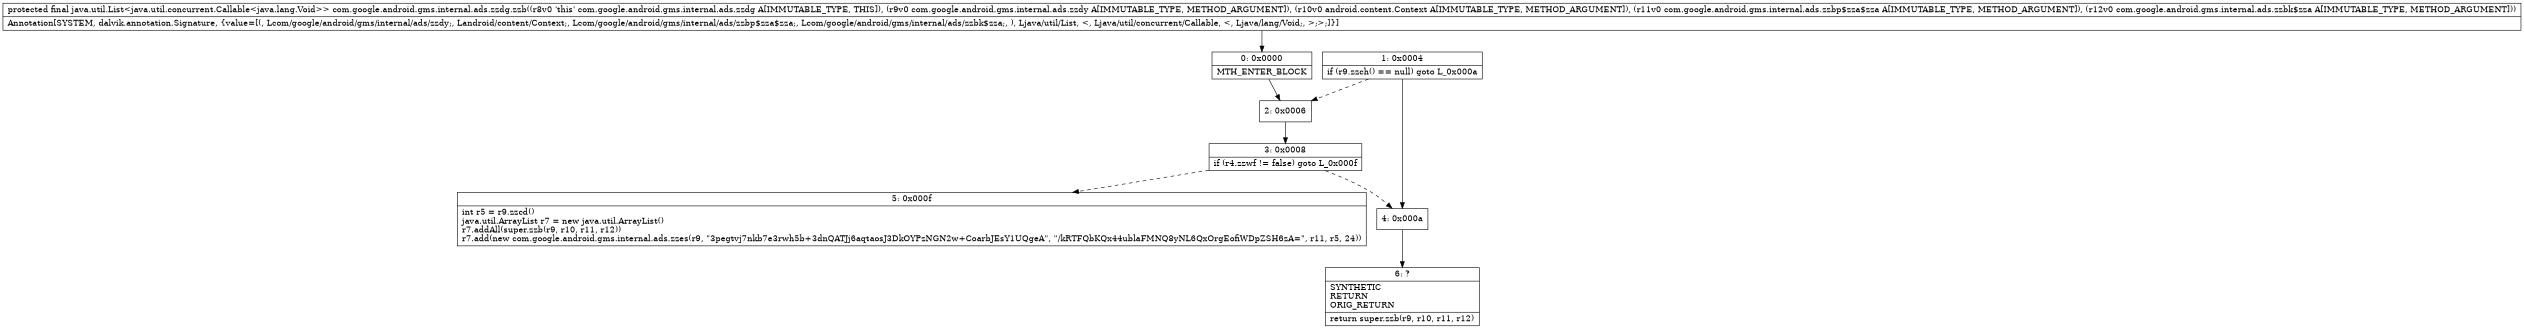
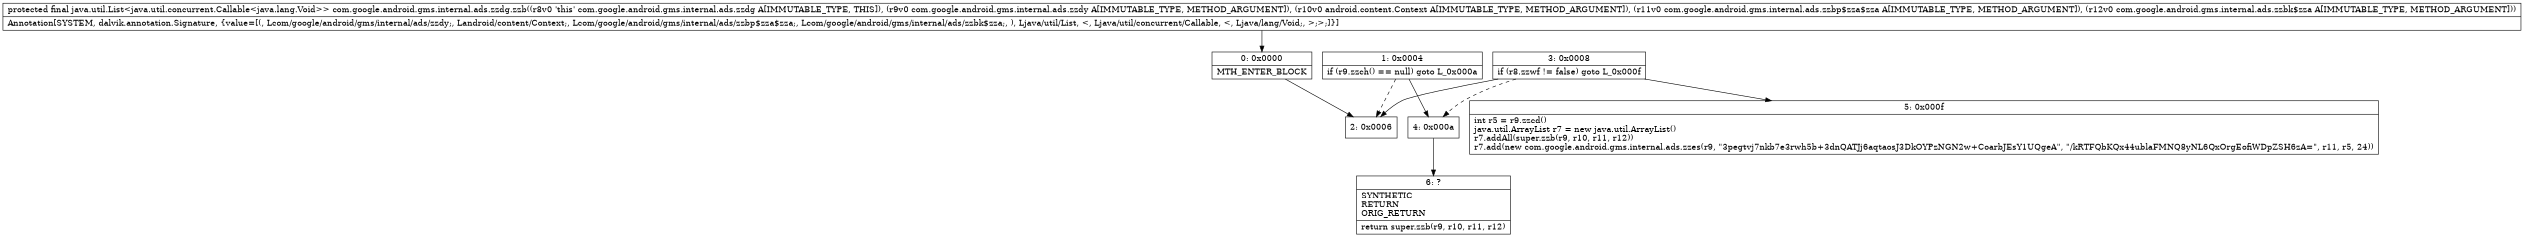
(1285, 130) -> (1440, 91)
(1285, 164) -> (1569, 72)
(1144, 181) -> (1705, 89)
